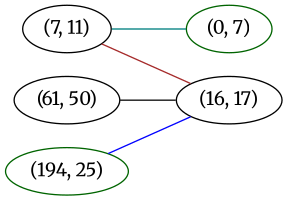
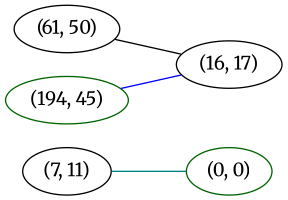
(229, 29) -> (229, 171)
(146, 64) -> none
(67, 171) -> (67, 100)
